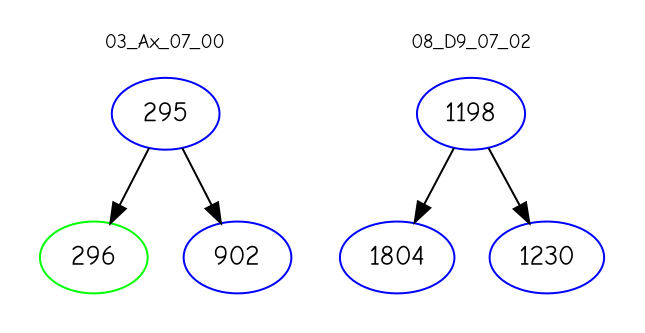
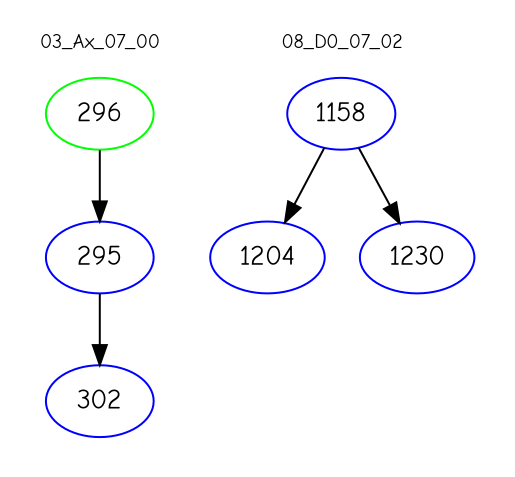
(472, 43) -> (342, 43)
(471, 114) -> (341, 114)
(134, 177) -> (100, 176)
(238, 257) -> (100, 401)
(397, 257) -> (267, 257)
